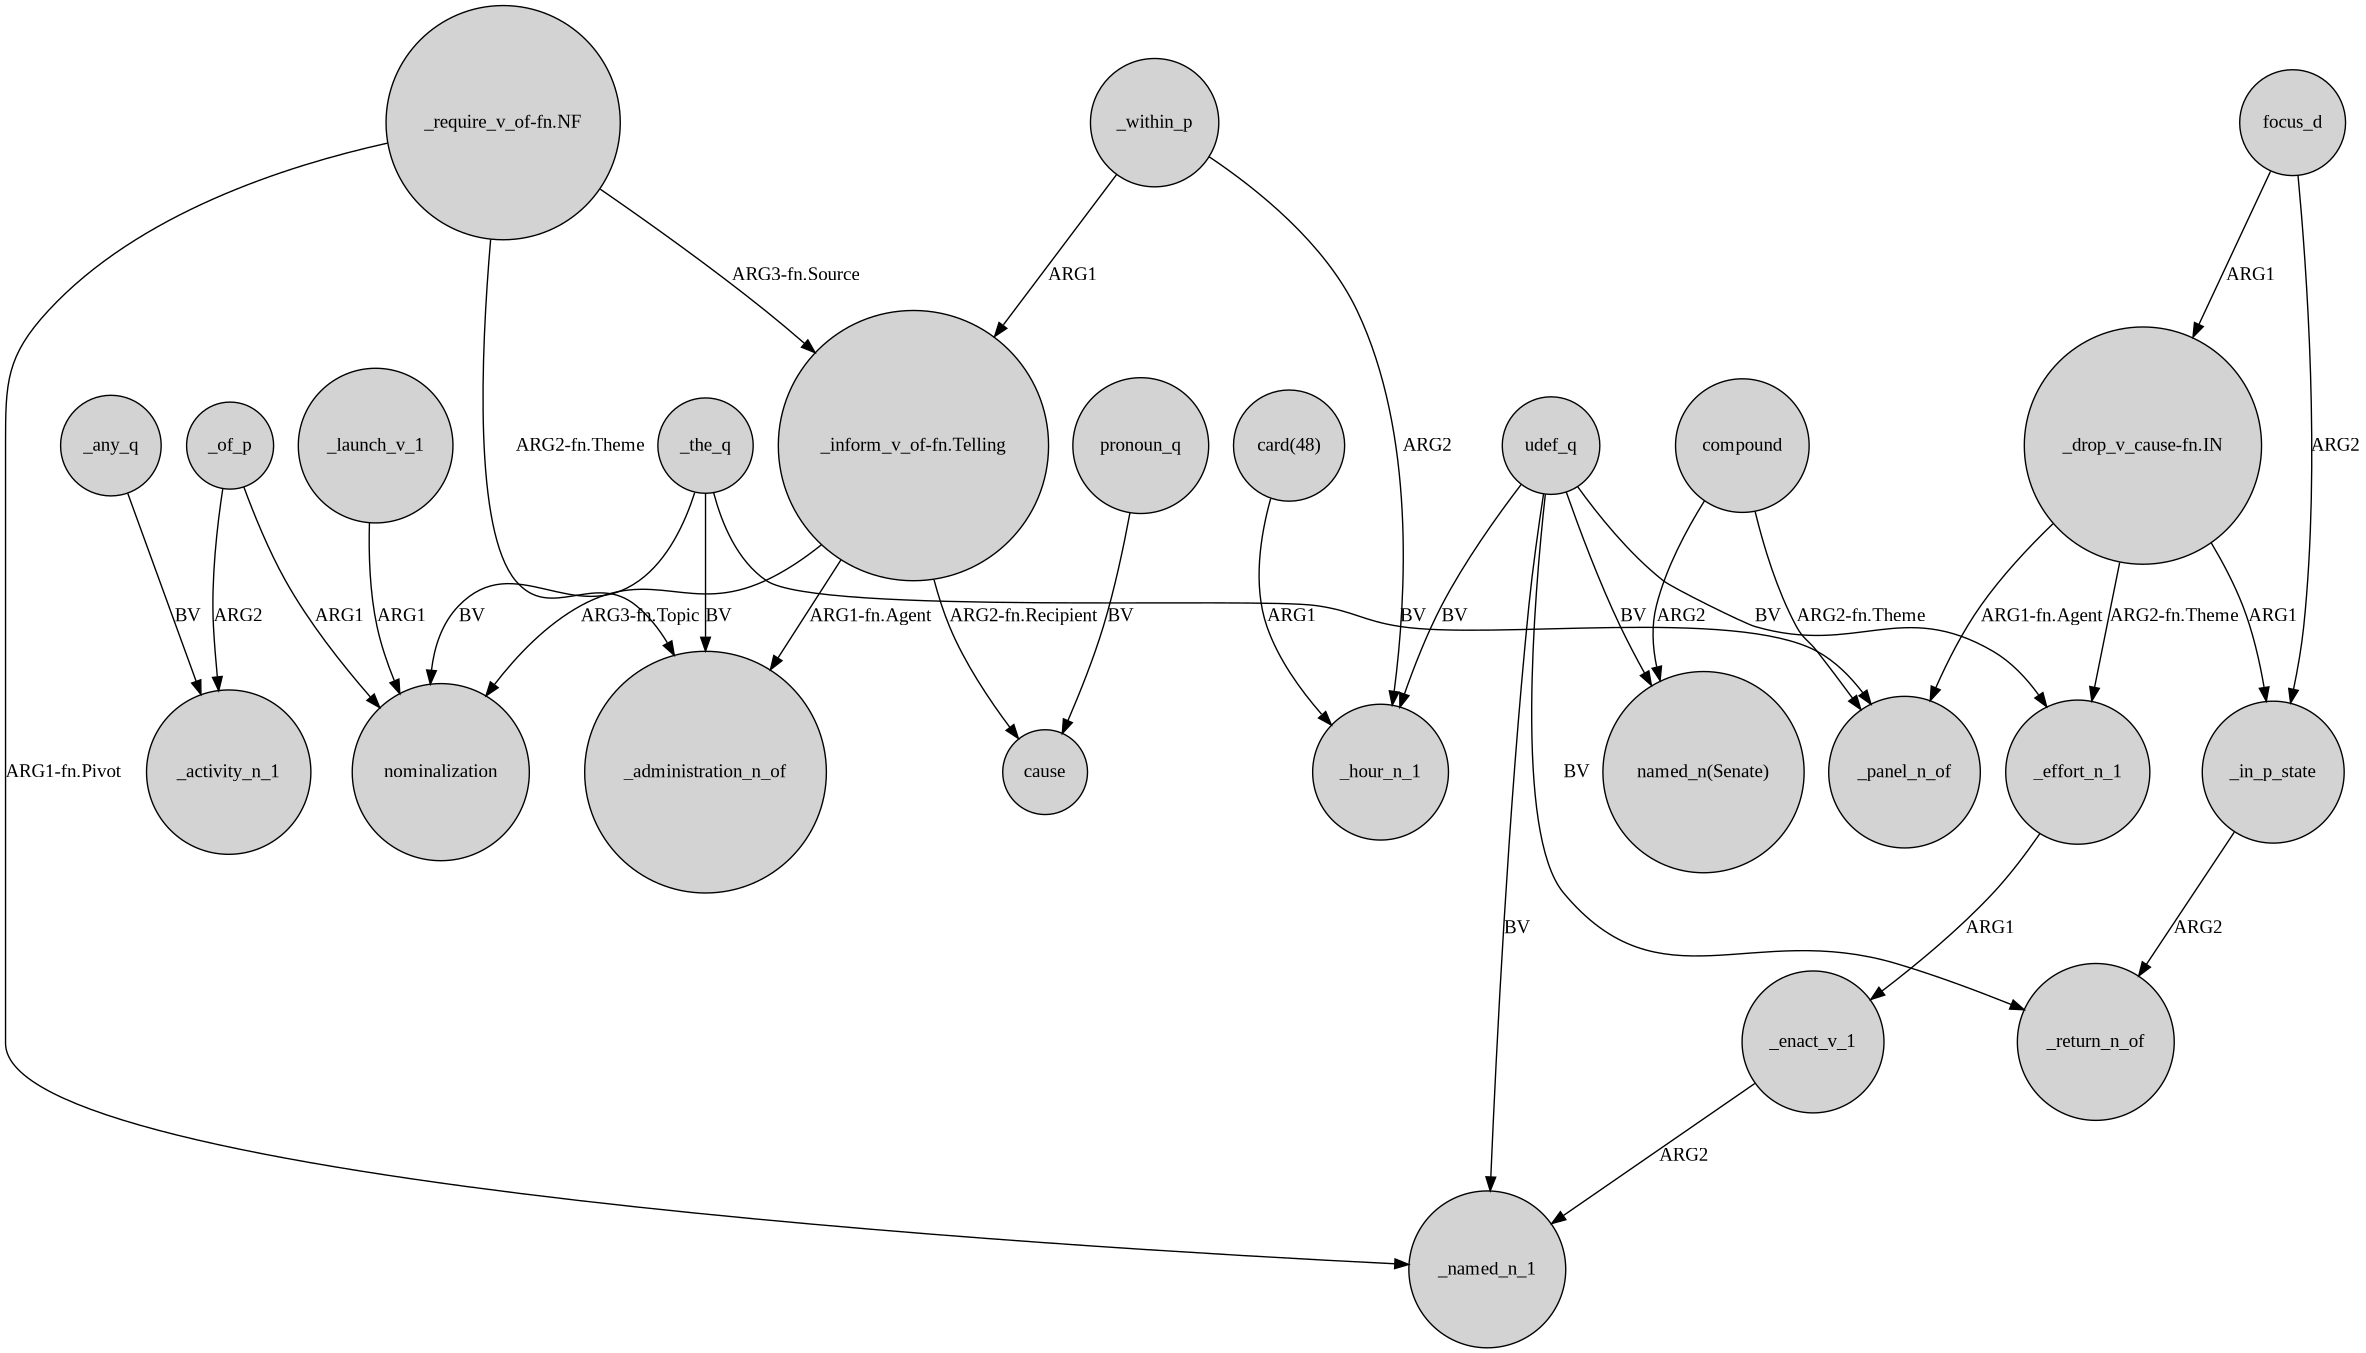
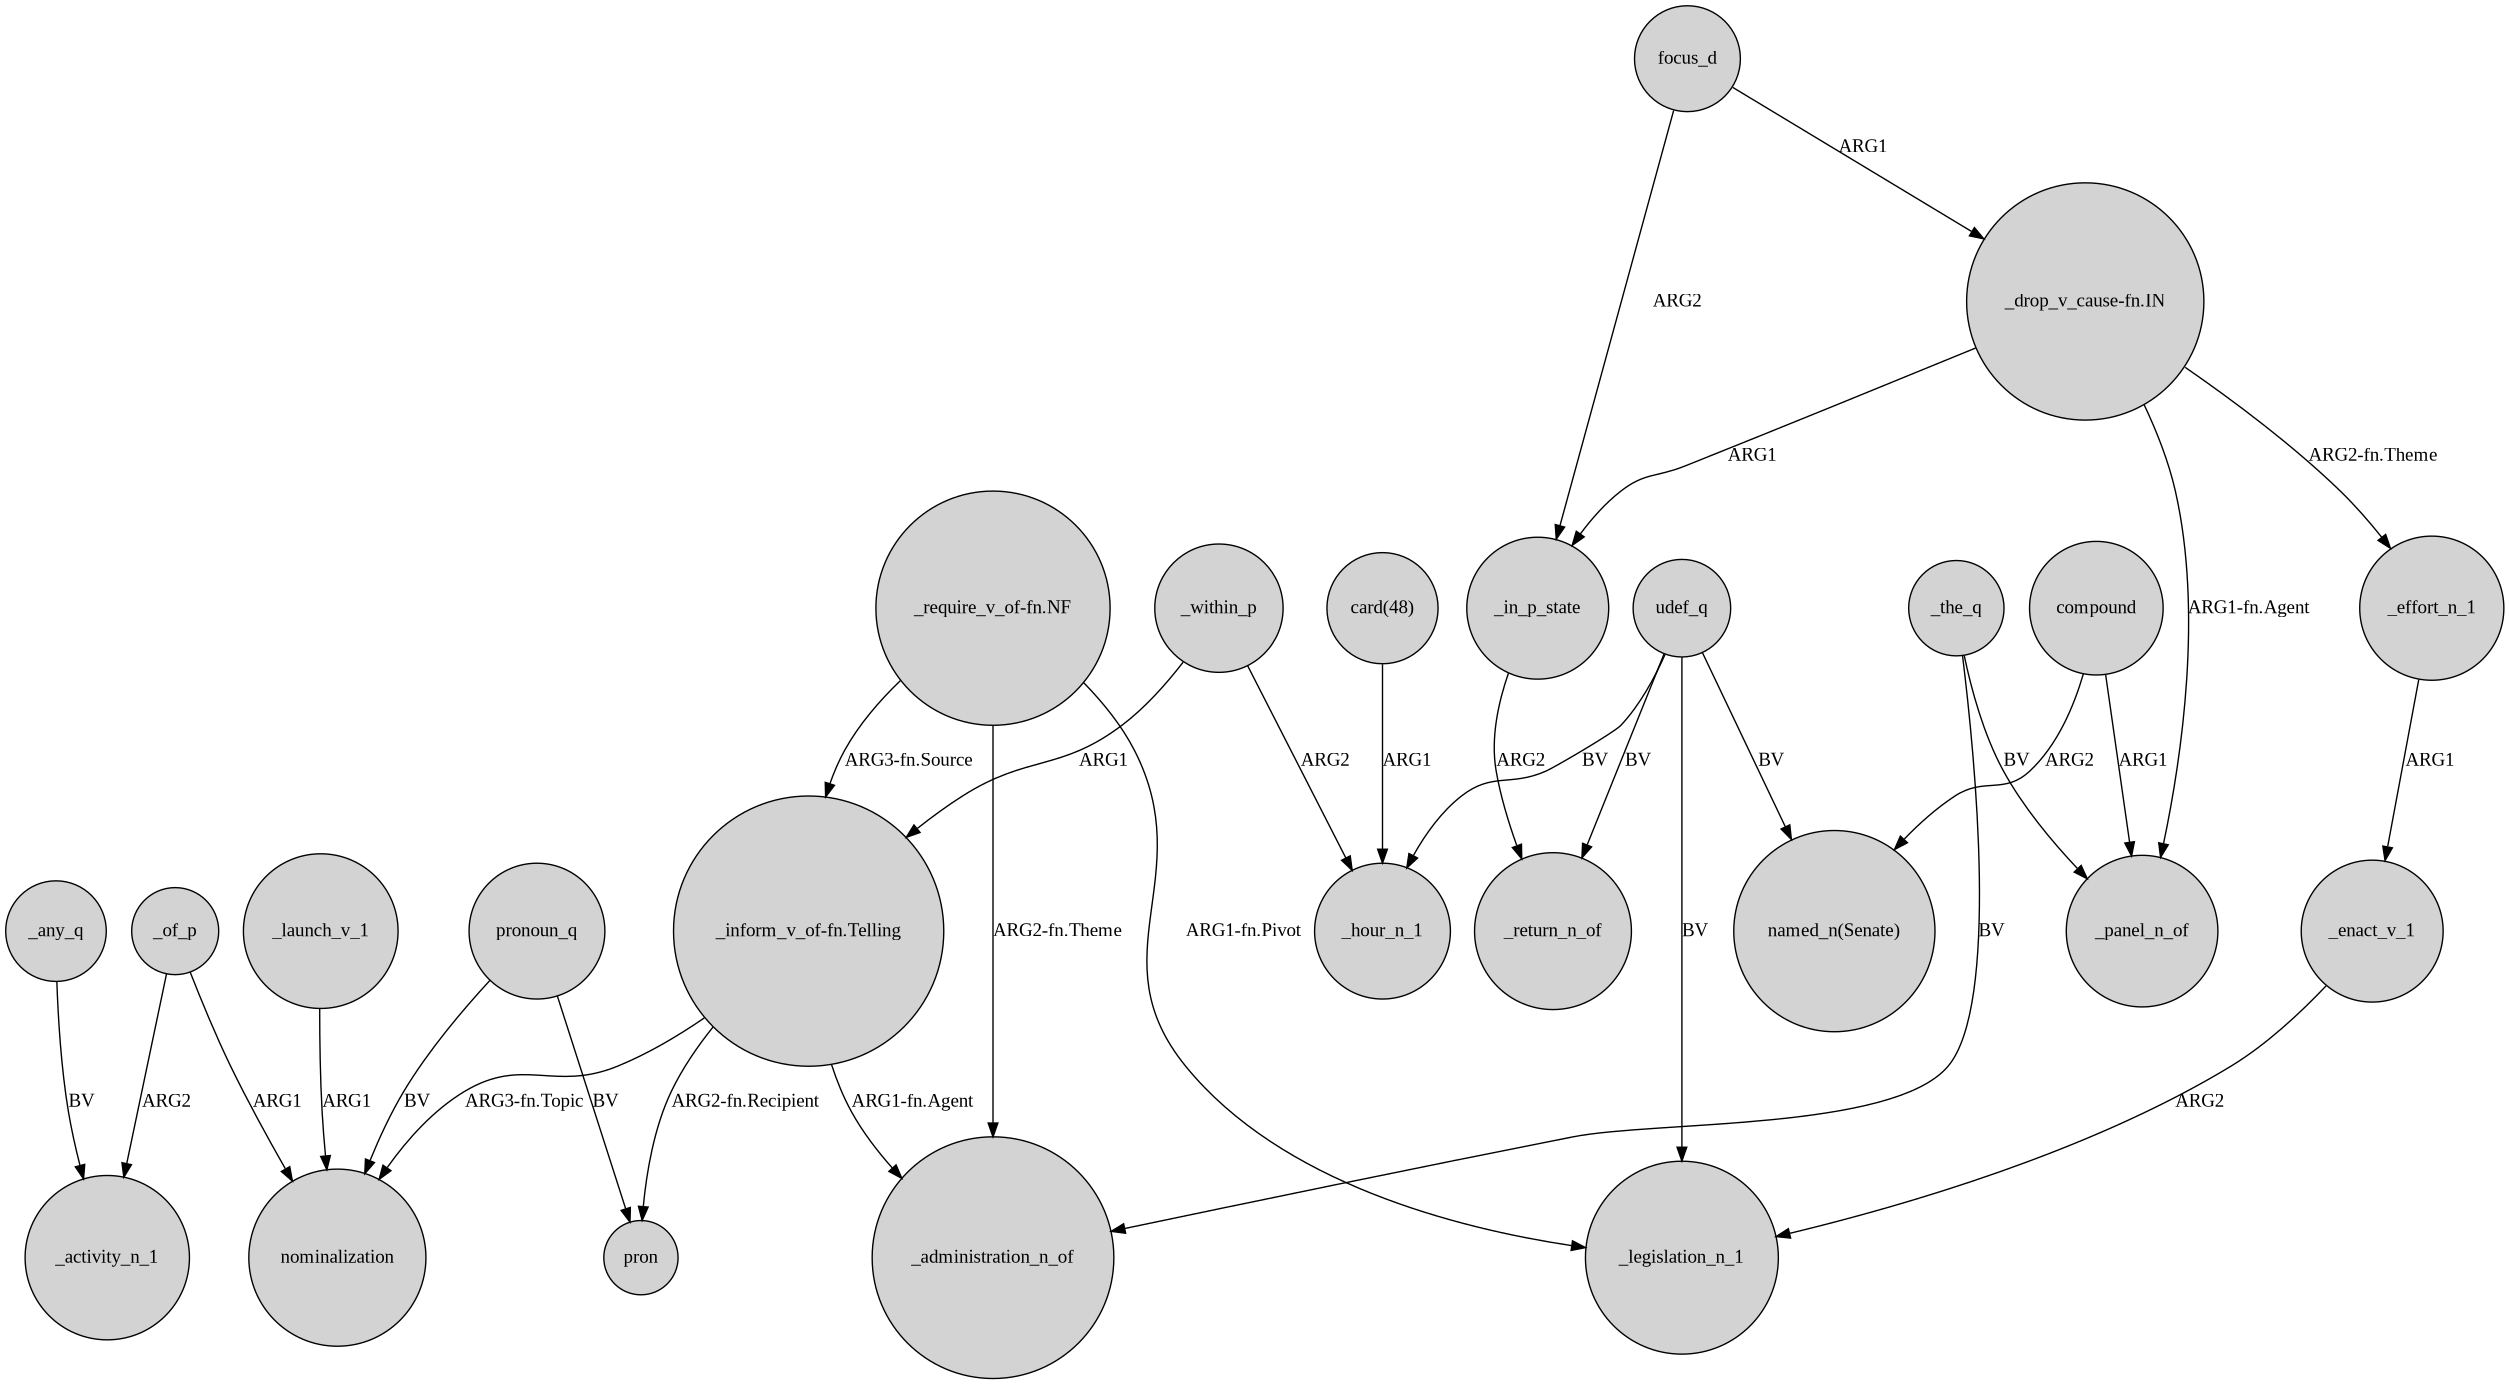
(501, 584) -> (421, 1065)
(1862, 616) -> (2143, 761)
(1819, 635) -> none
(1045, 772) -> (641, 1258)
(1487, 1269) -> (1682, 1258)
